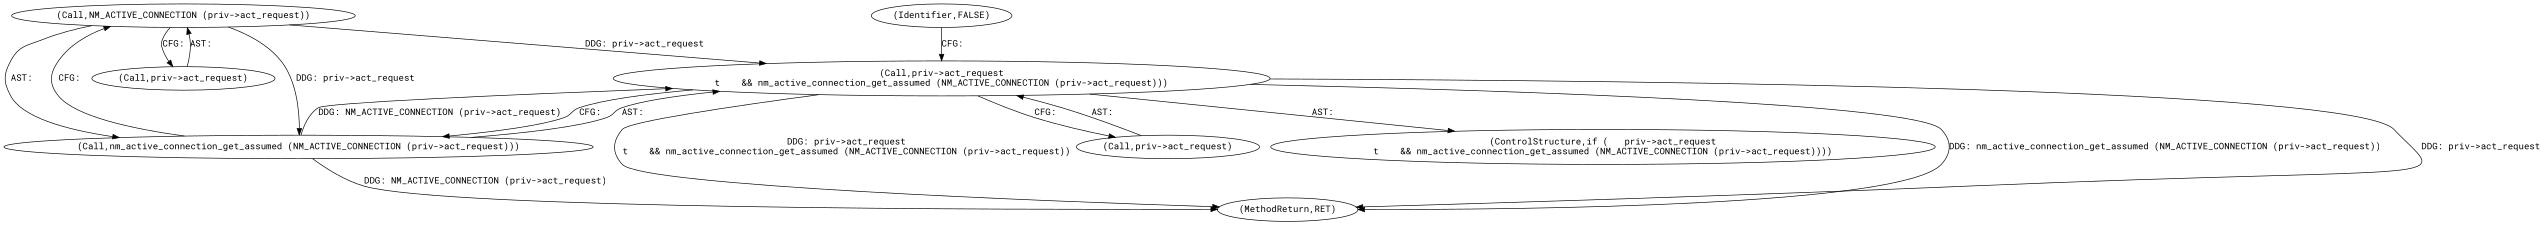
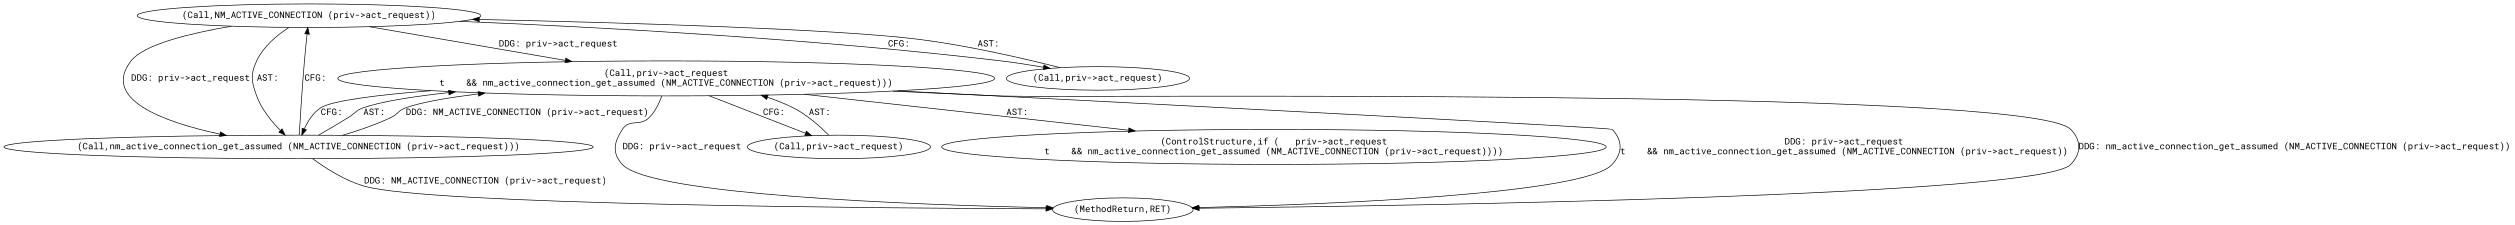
(942, 16) -> none
